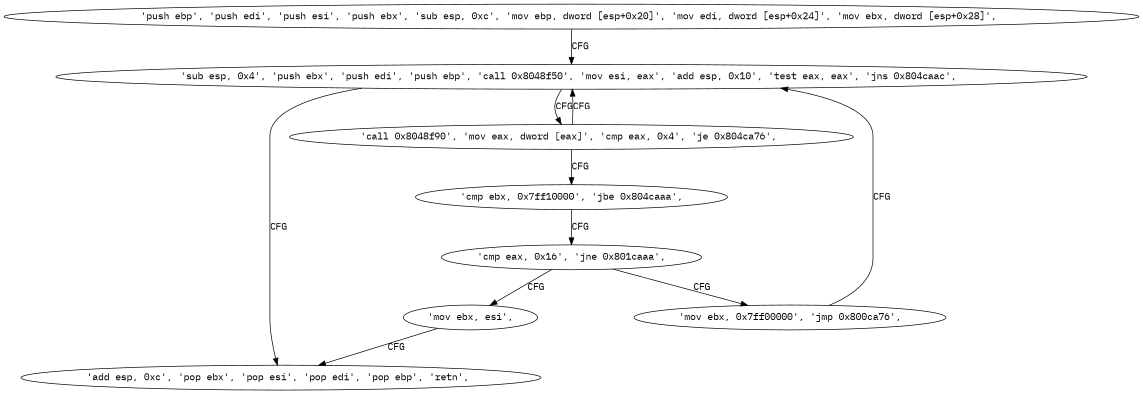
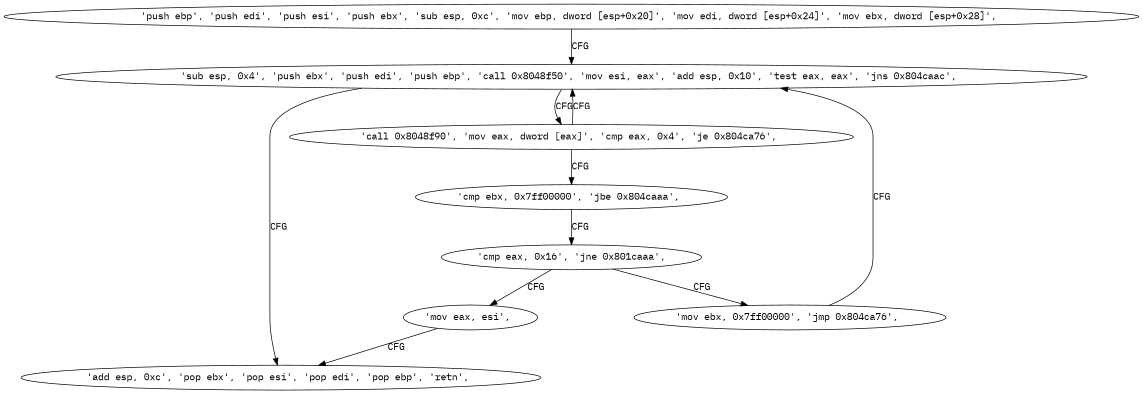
(571, 197) -> (571, 197)
(470, 317) -> (470, 317)
(790, 317) -> (790, 317)
